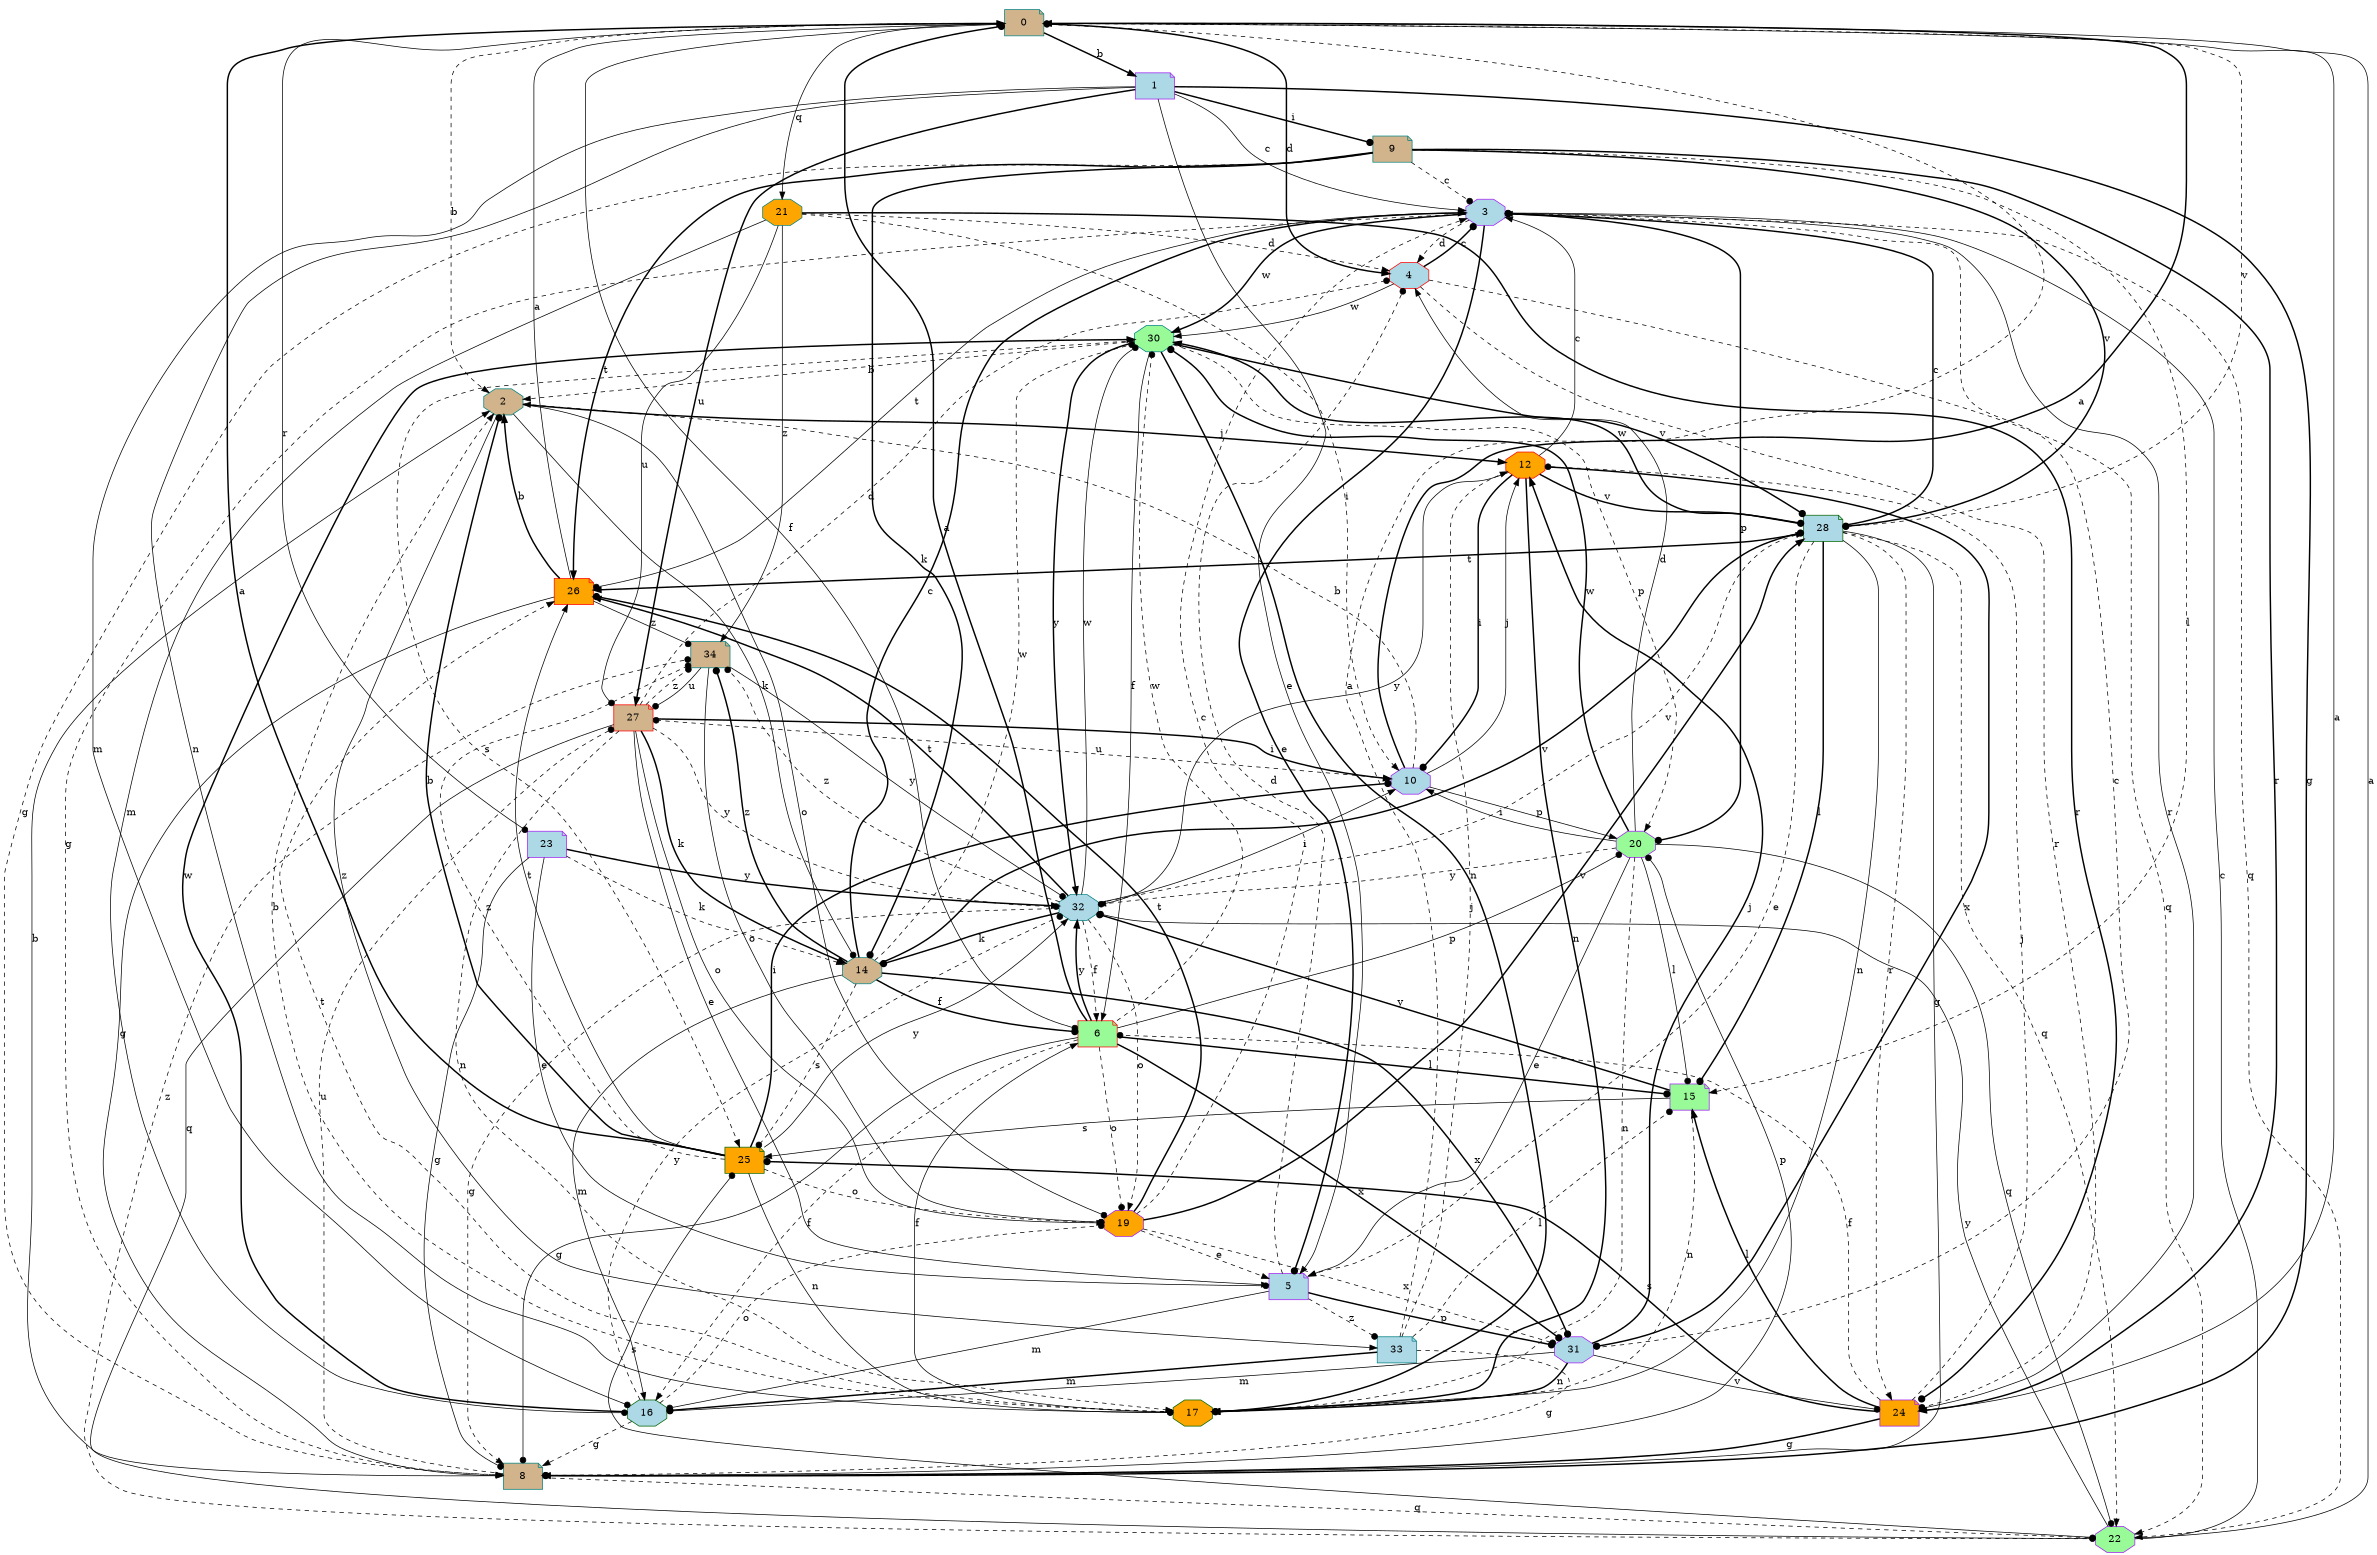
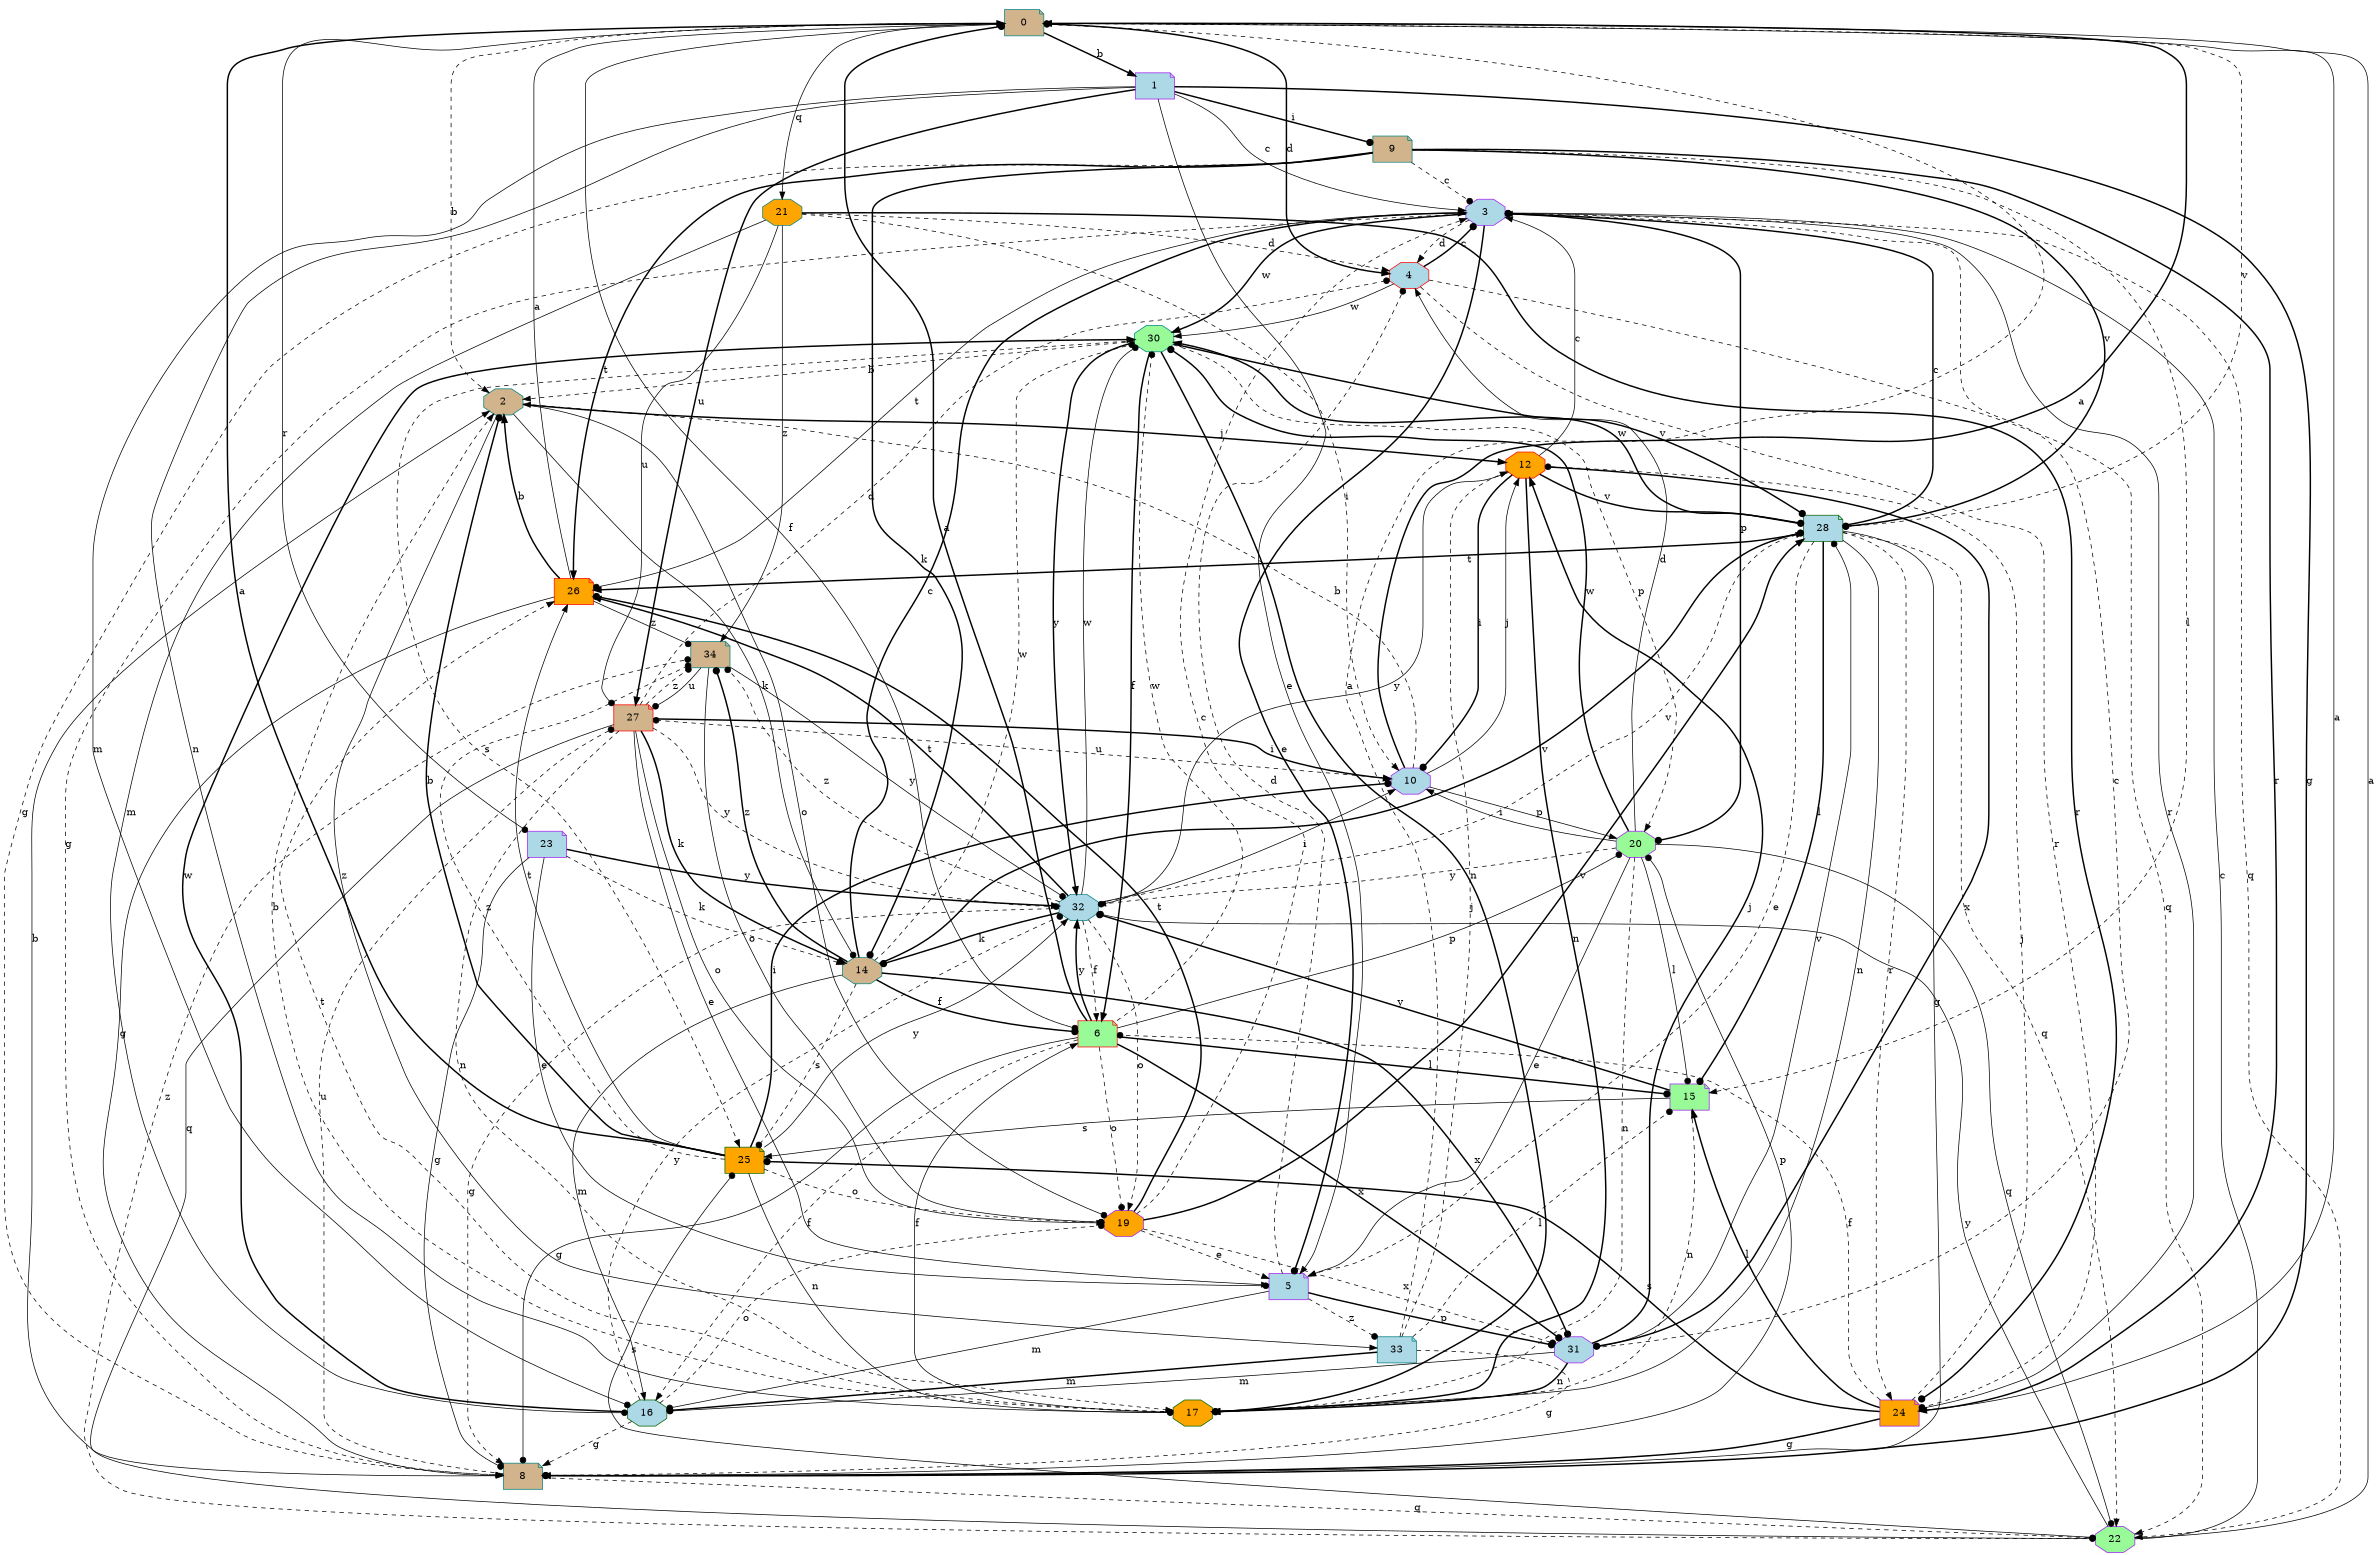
(1131, 683) -> (1131, 683)
(1733, 1387) -> (1806, 986)
